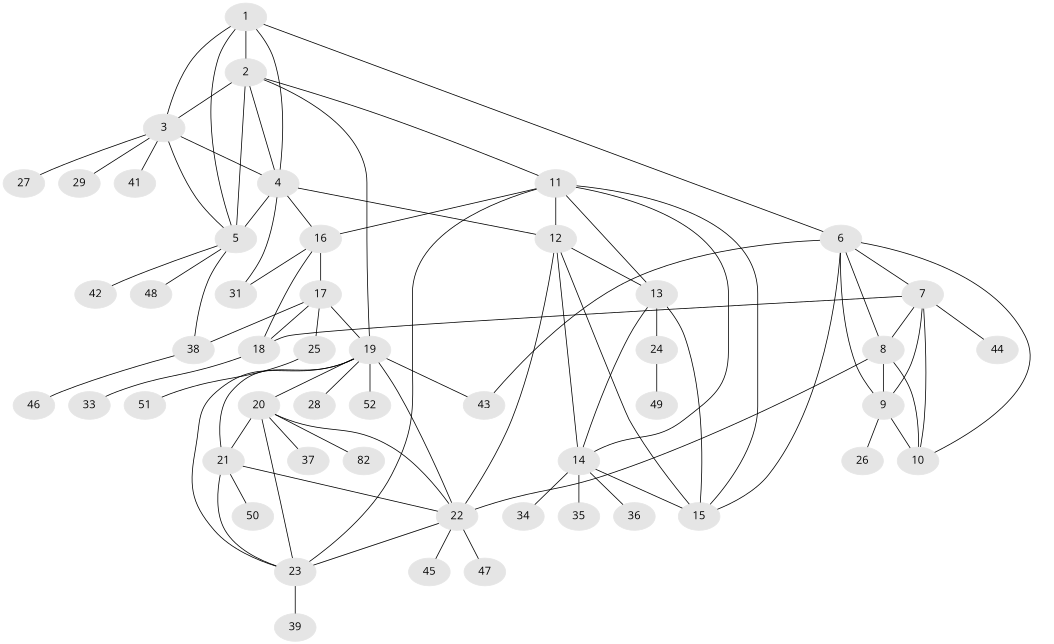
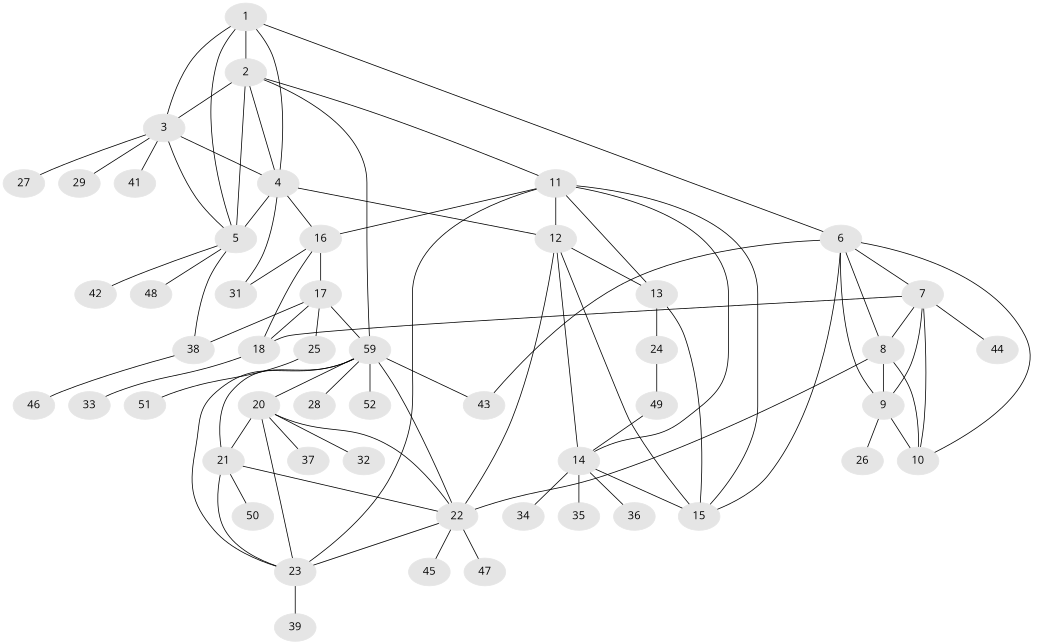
(370, 350) -> (370, 350)
(614, 368) -> (618, 433)
(364, 461) -> (364, 461)
